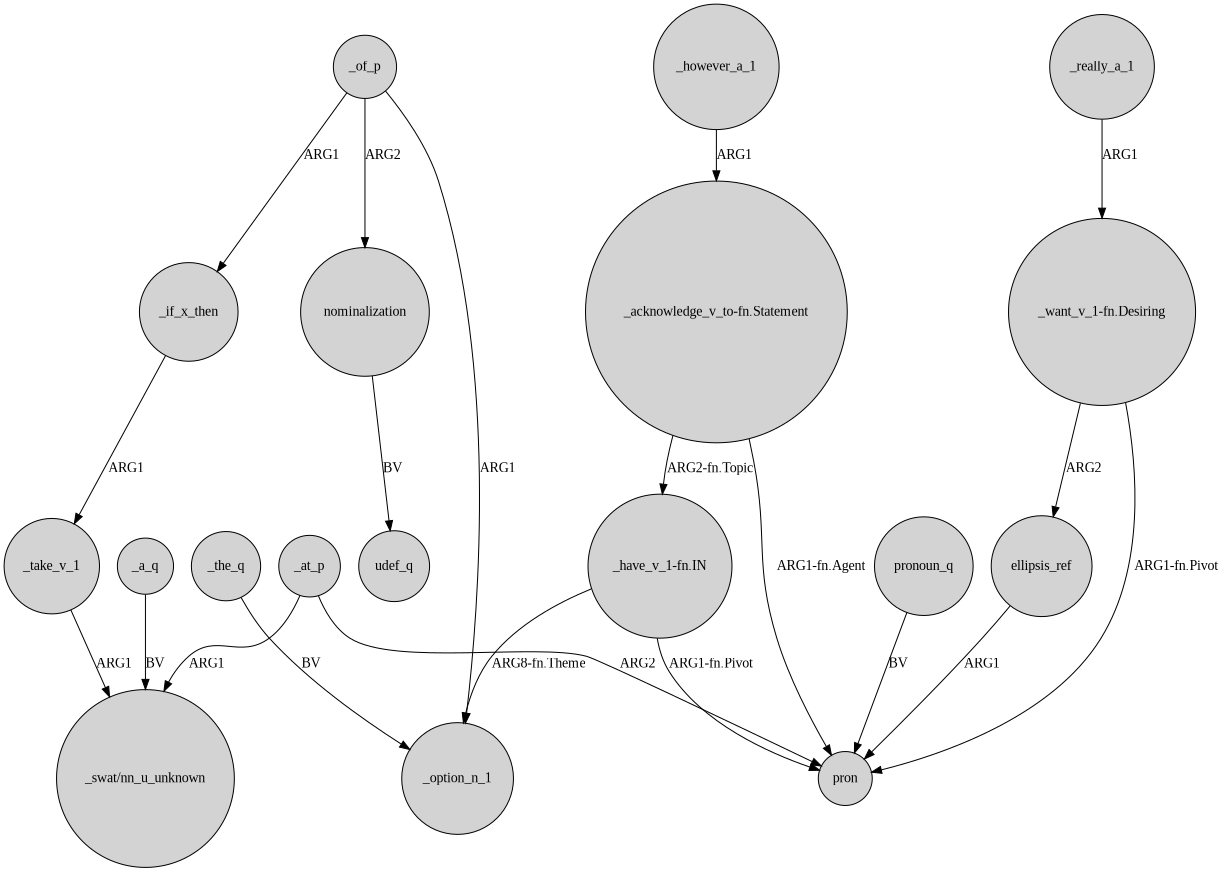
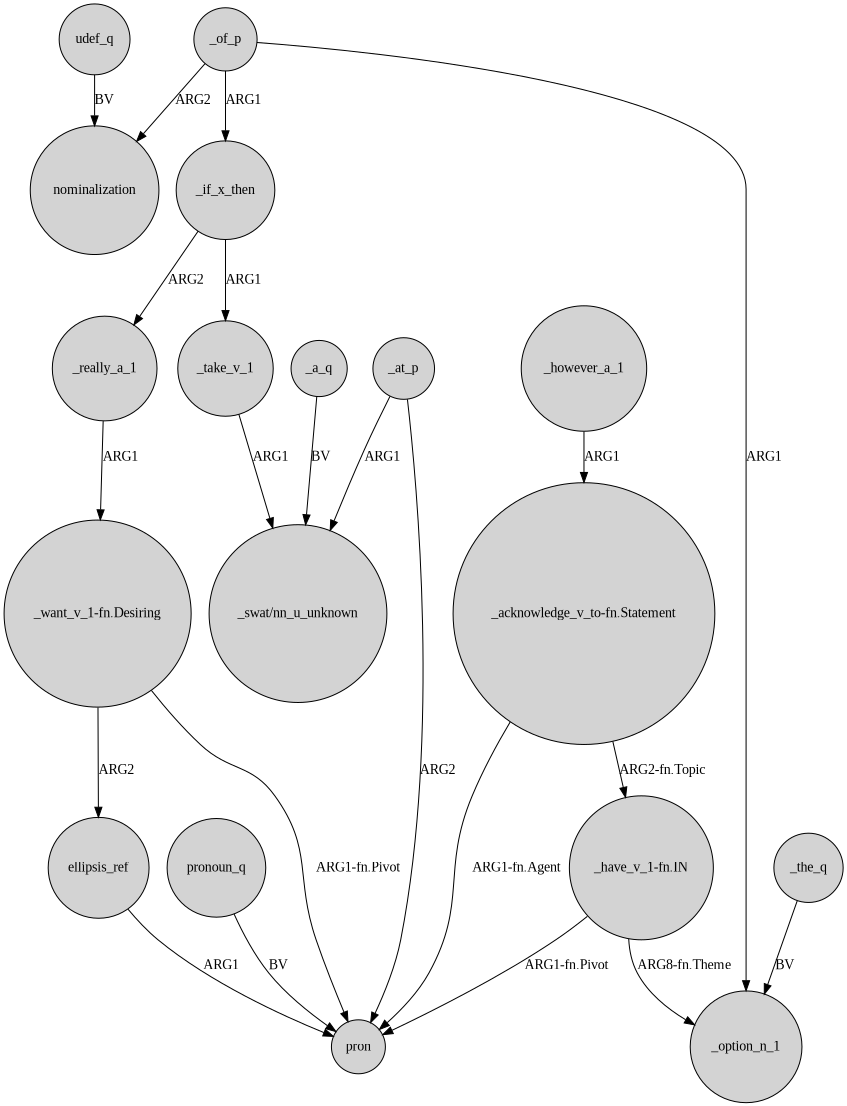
none -> (169, 274)
(381, 448) -> (95, 95)
